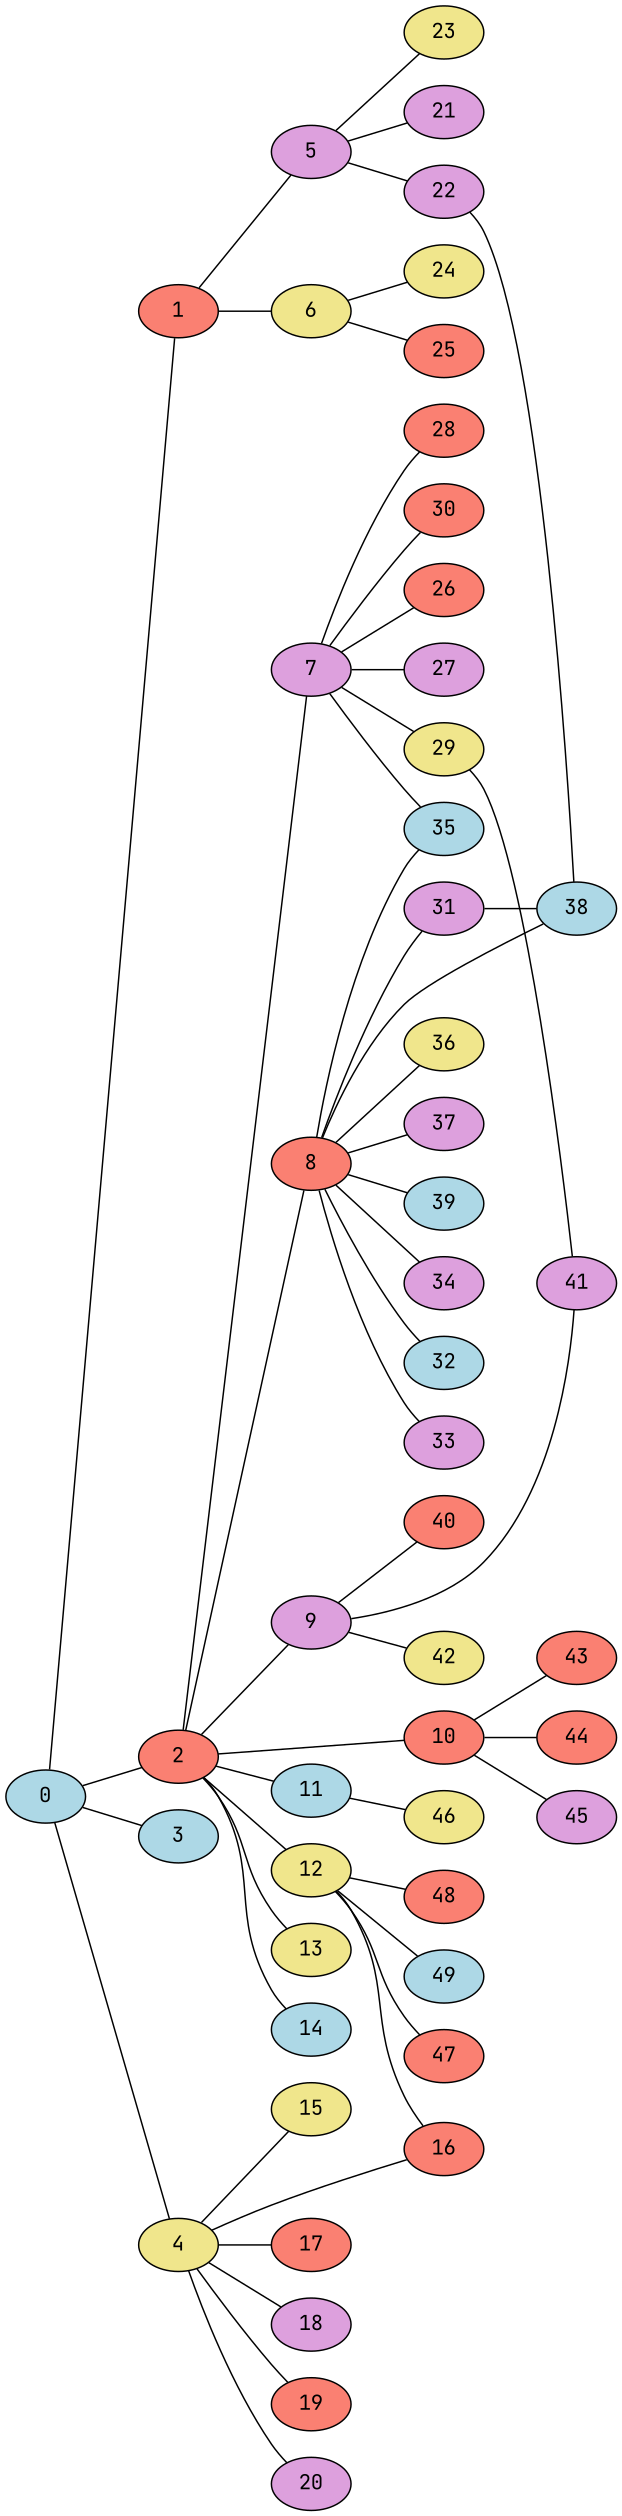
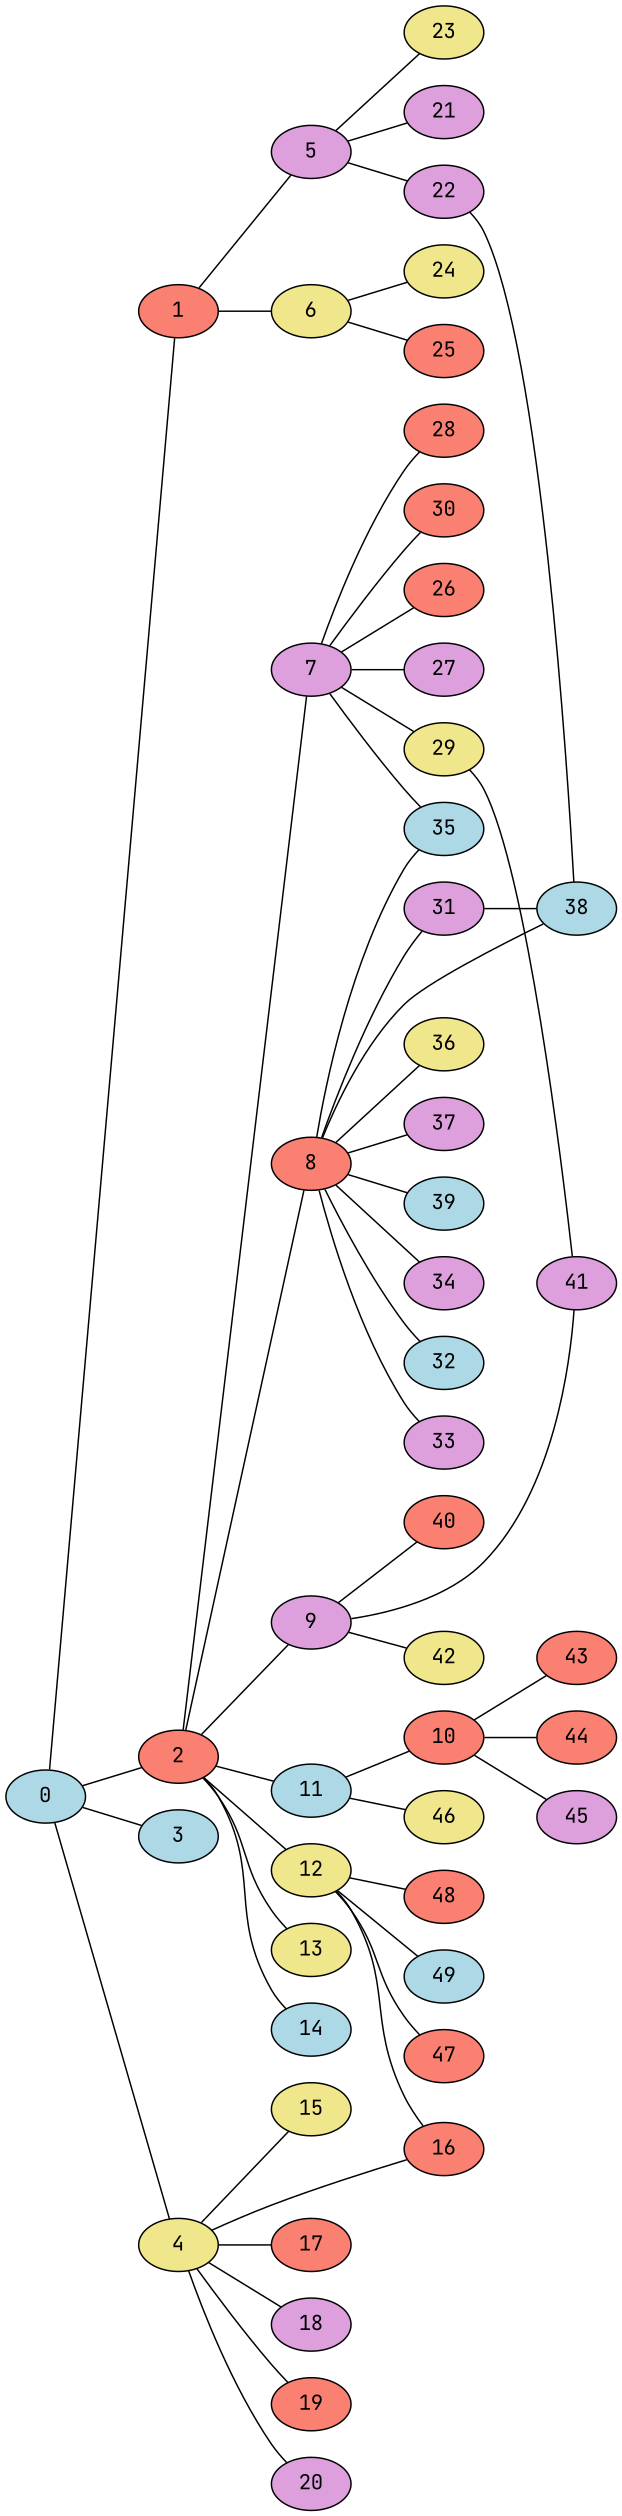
(311, 1747) -> (378, 1764)
